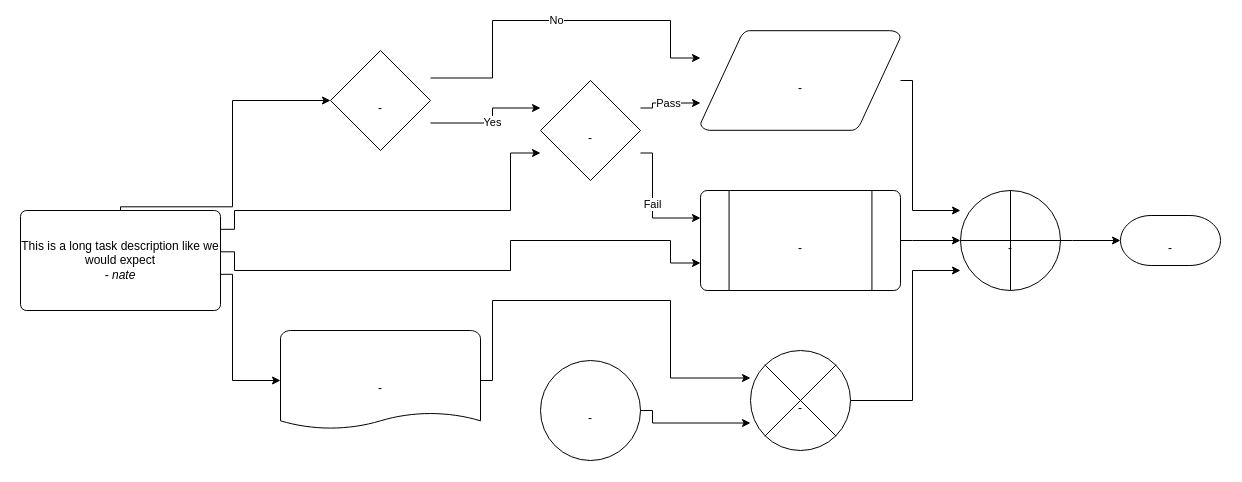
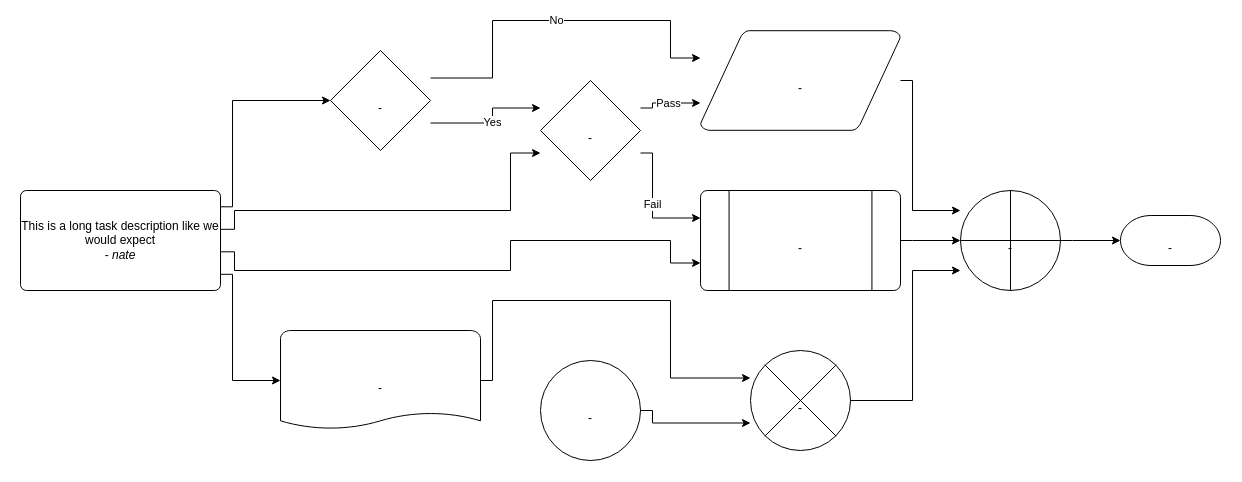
(121, 261) -> (121, 241)
